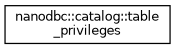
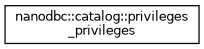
(88, 25) -> (102, 25)
